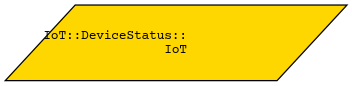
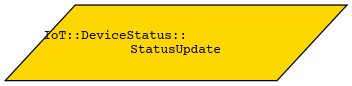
(176, 43) -> (176, 43)
